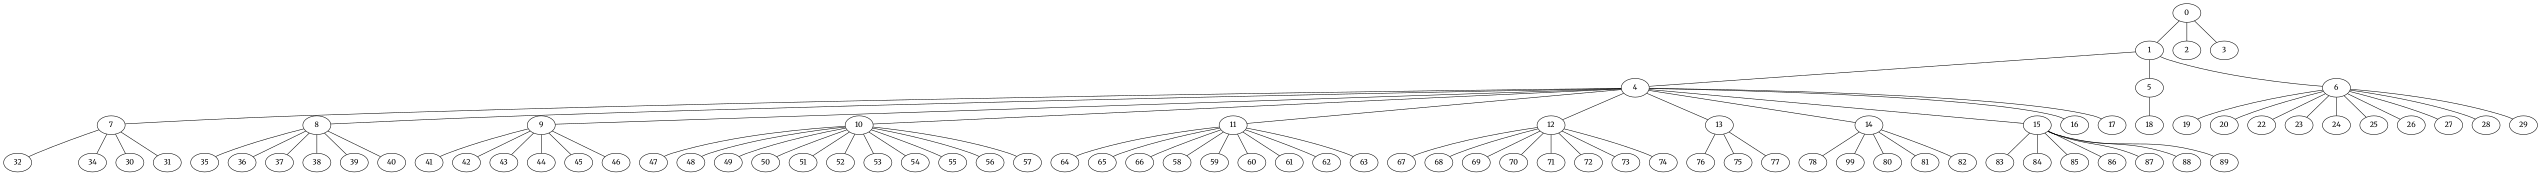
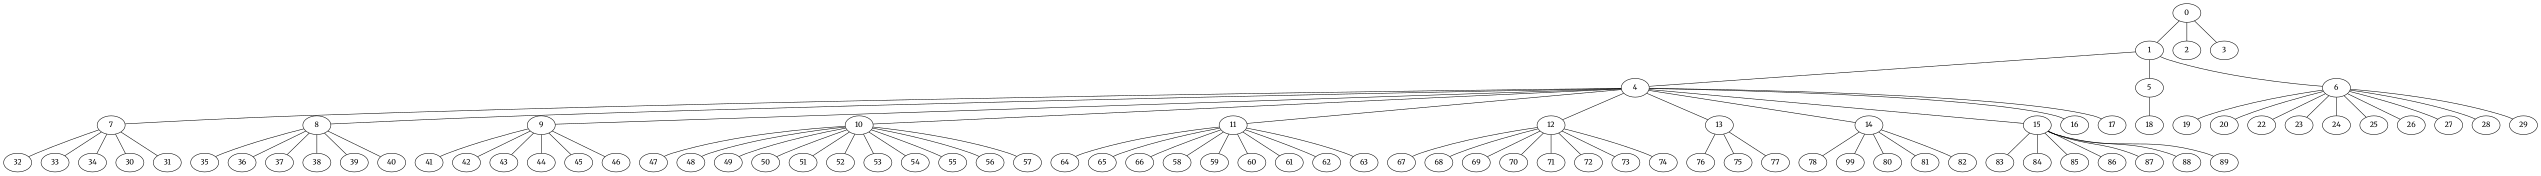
none -> (55, 163)
